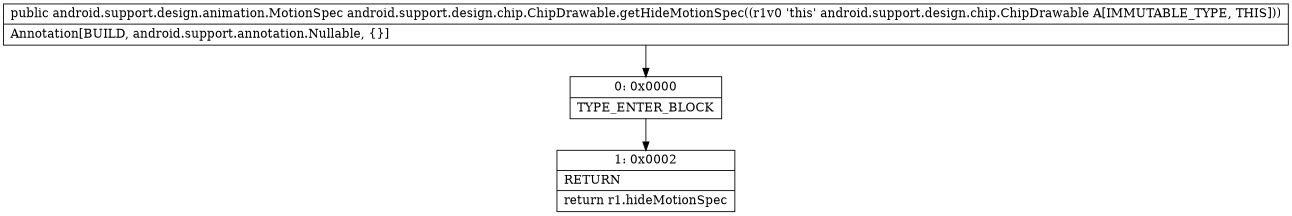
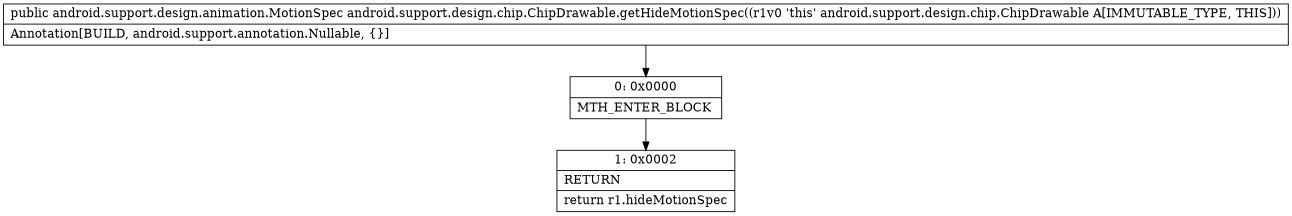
(646, 108) -> (645, 108)
